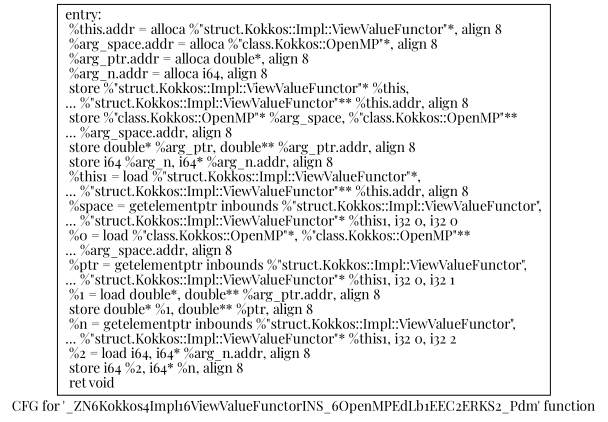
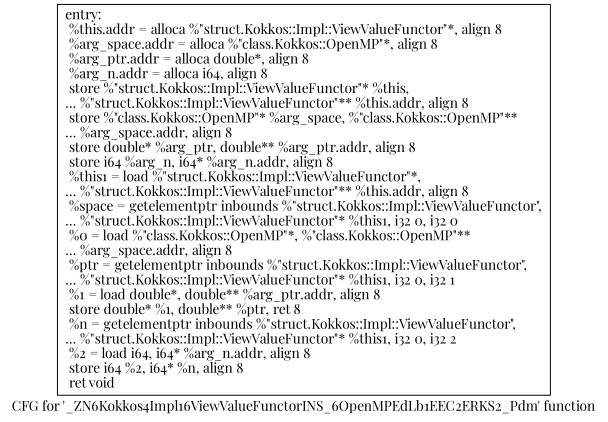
(190, 310) -> (184, 310)
